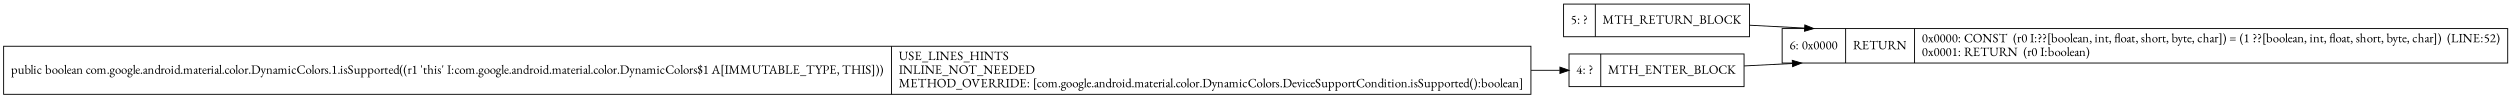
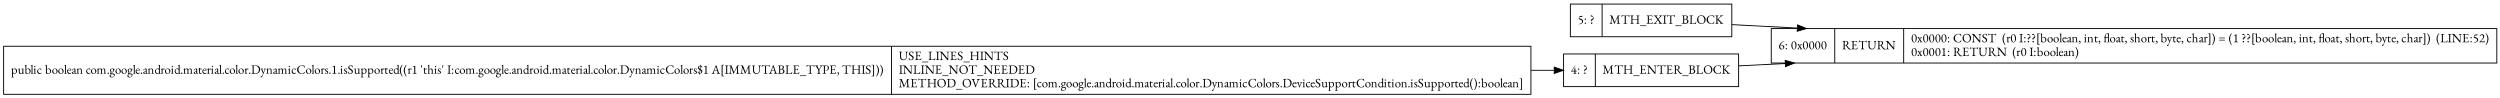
(1672, 20) -> (1667, 20)
